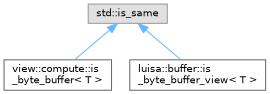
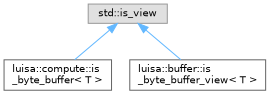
(128, 14) -> (128, 14)
(58, 75) -> (58, 75)
